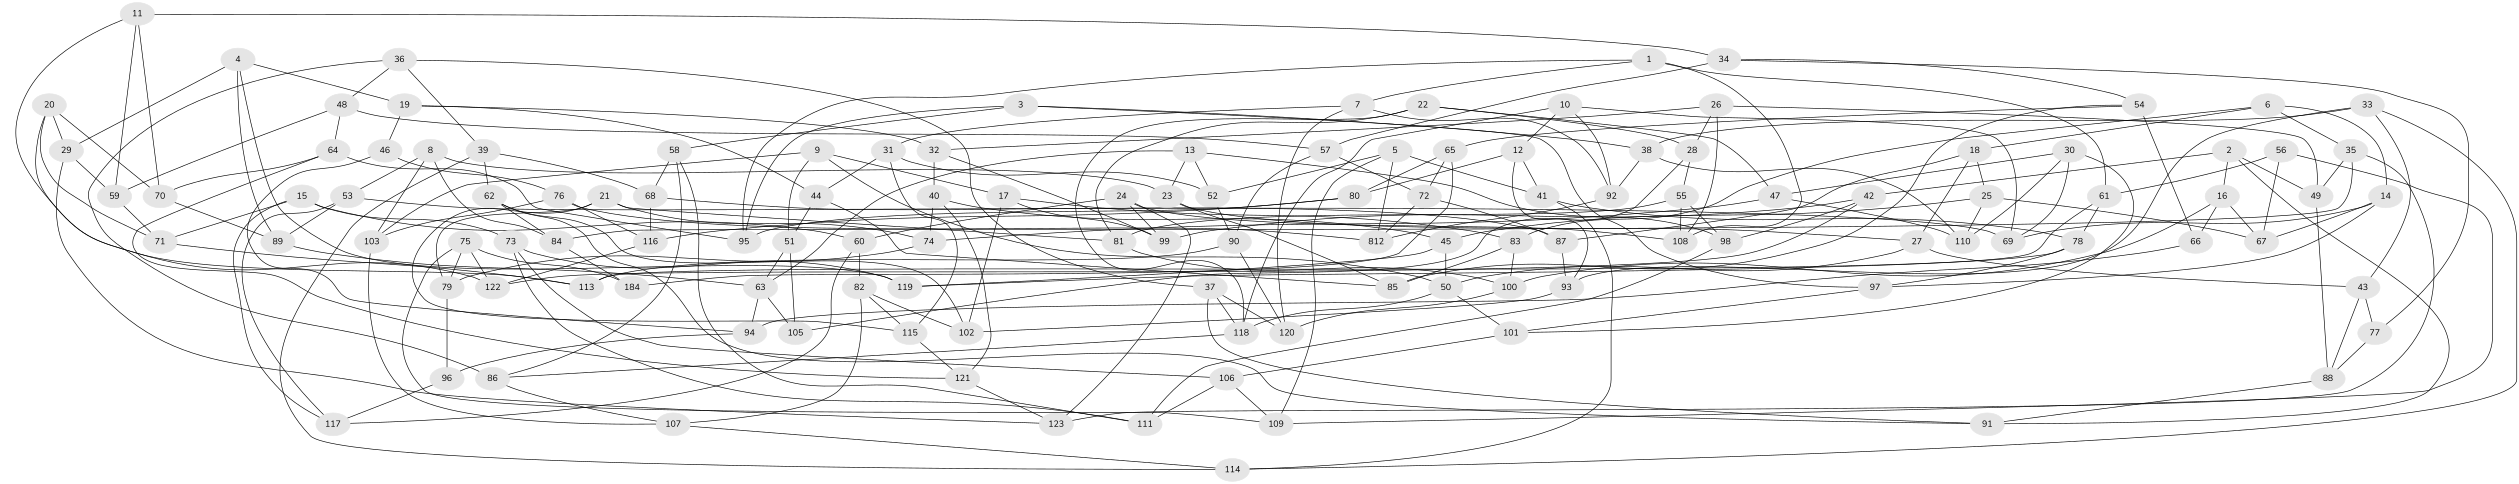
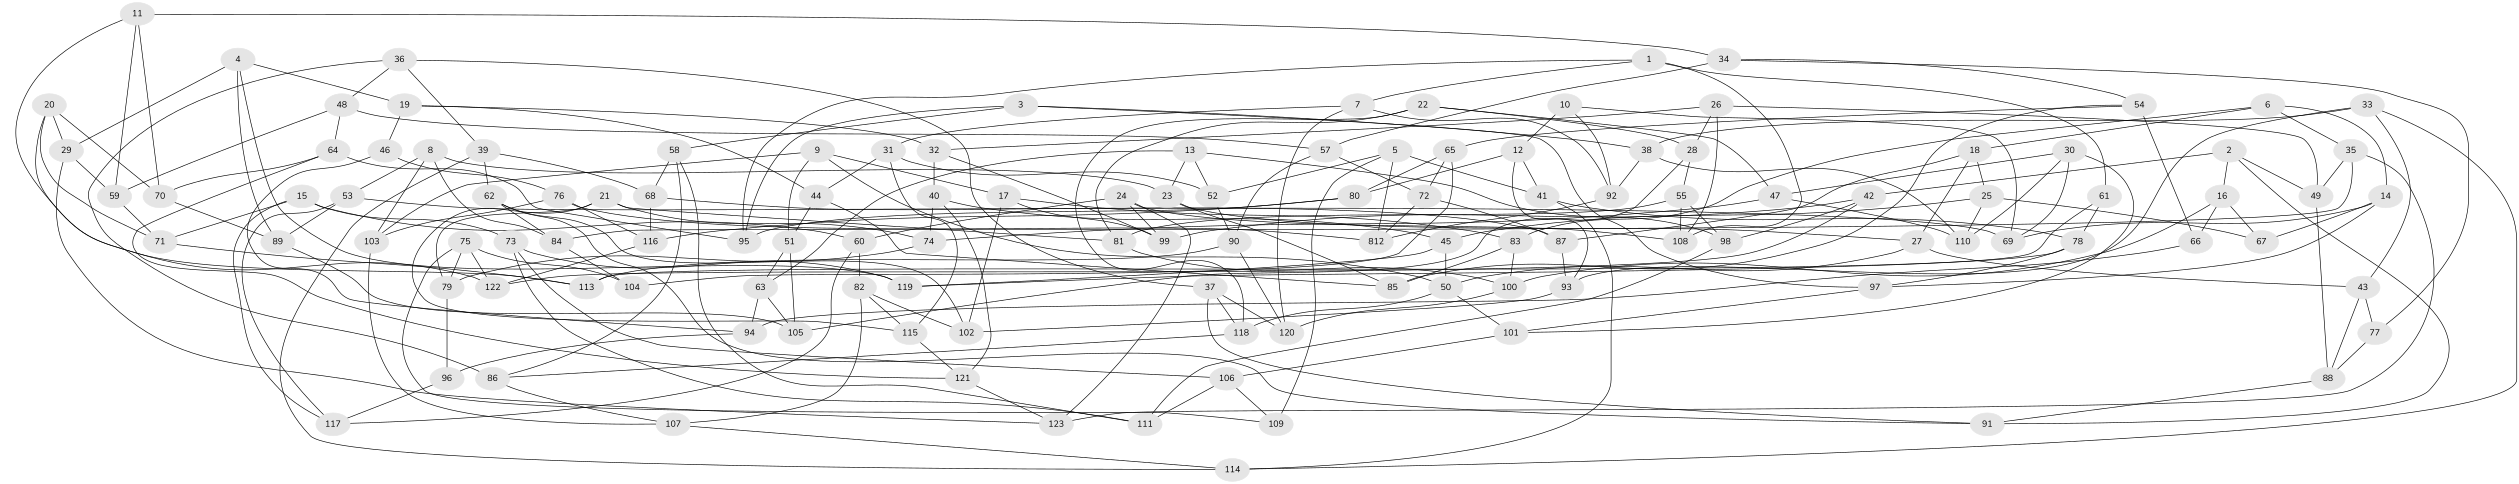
(2281, 151) -> none
(1354, 157) -> none
(518, 269) -> (543, 314)
(632, 288) -> (632, 288)
